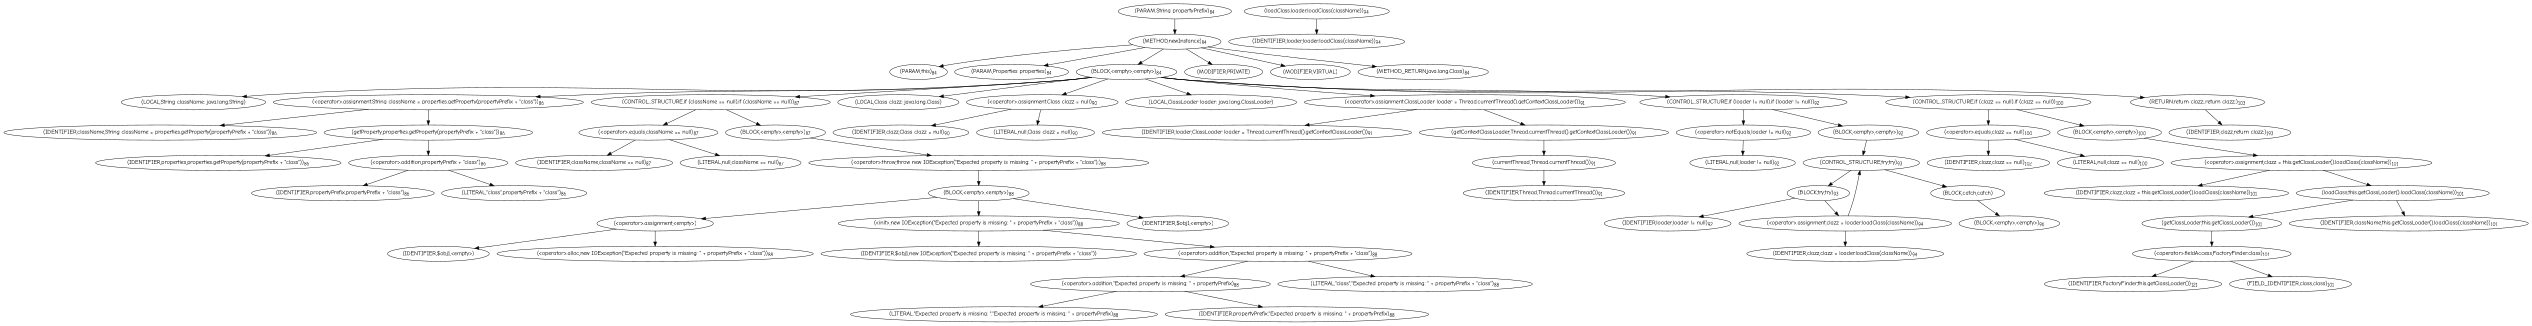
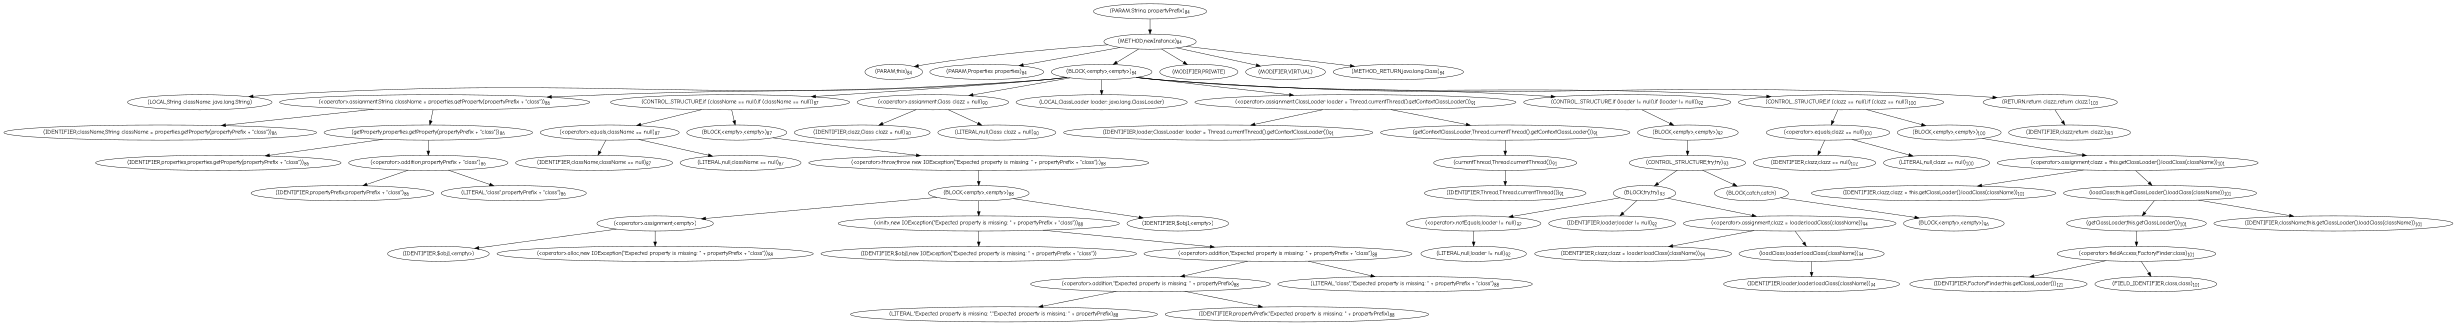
(898, 102) -> none
(1743, 115) -> (1566, 207)
(1855, 196) -> (1799, 237)
